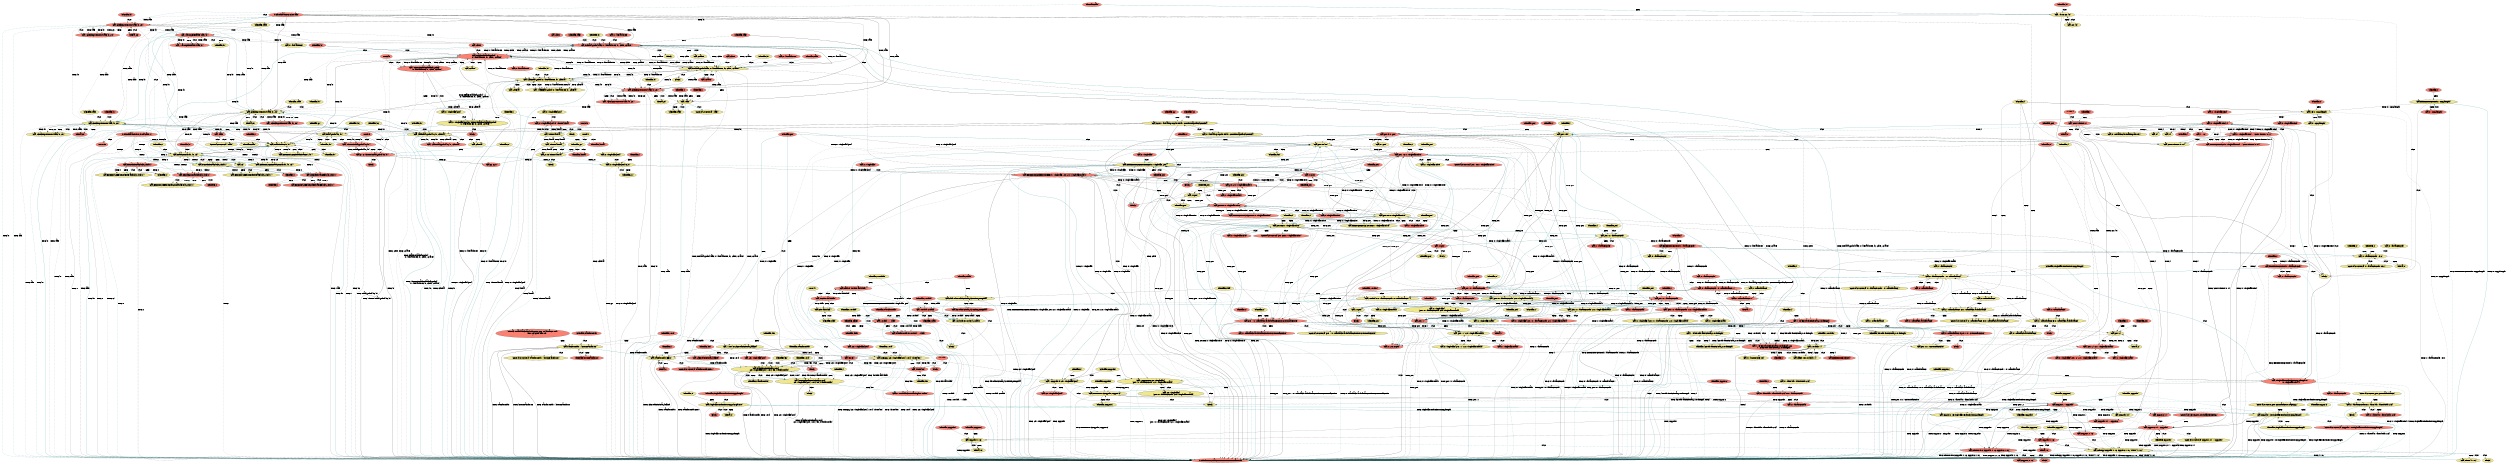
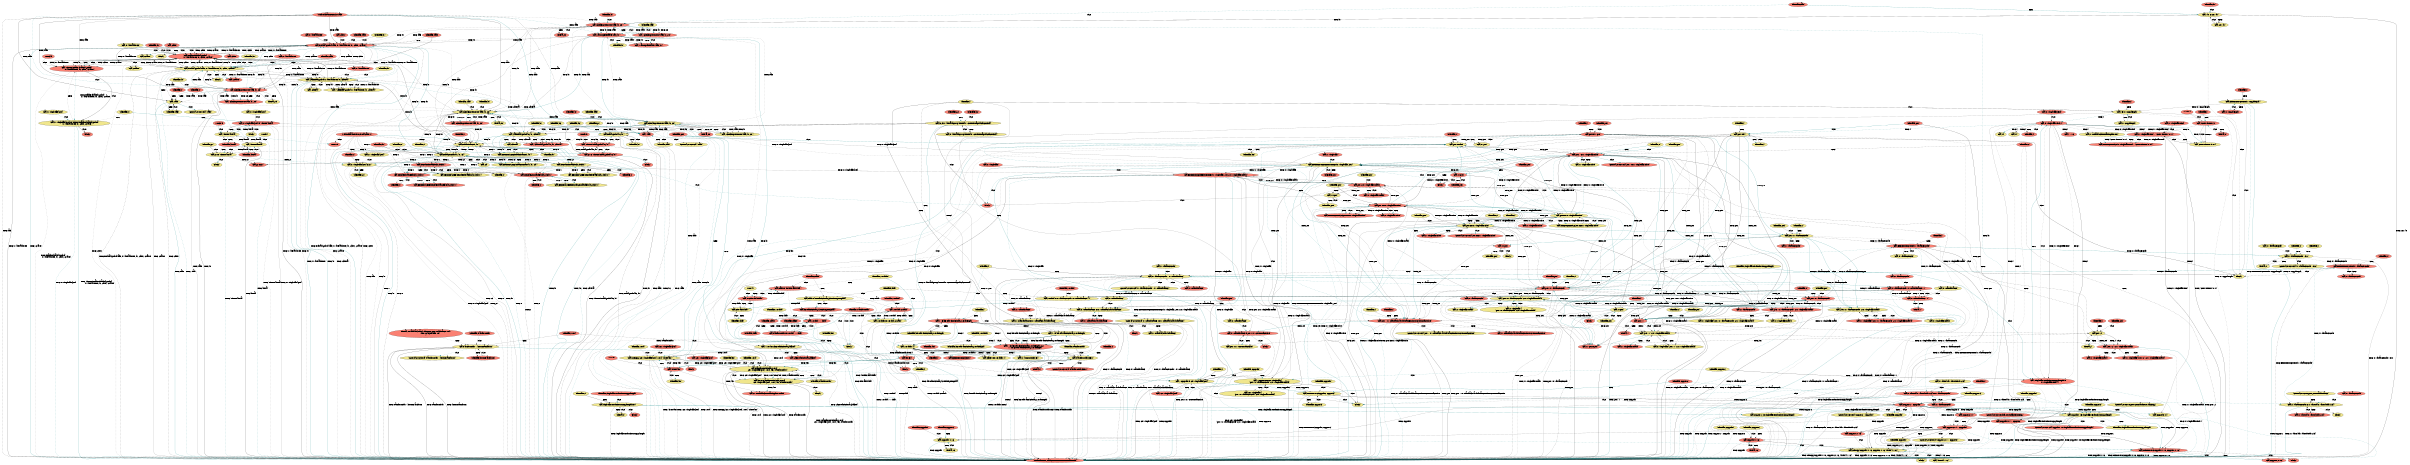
none -> (1856, 415)
(2199, 415) -> (2005, 415)
